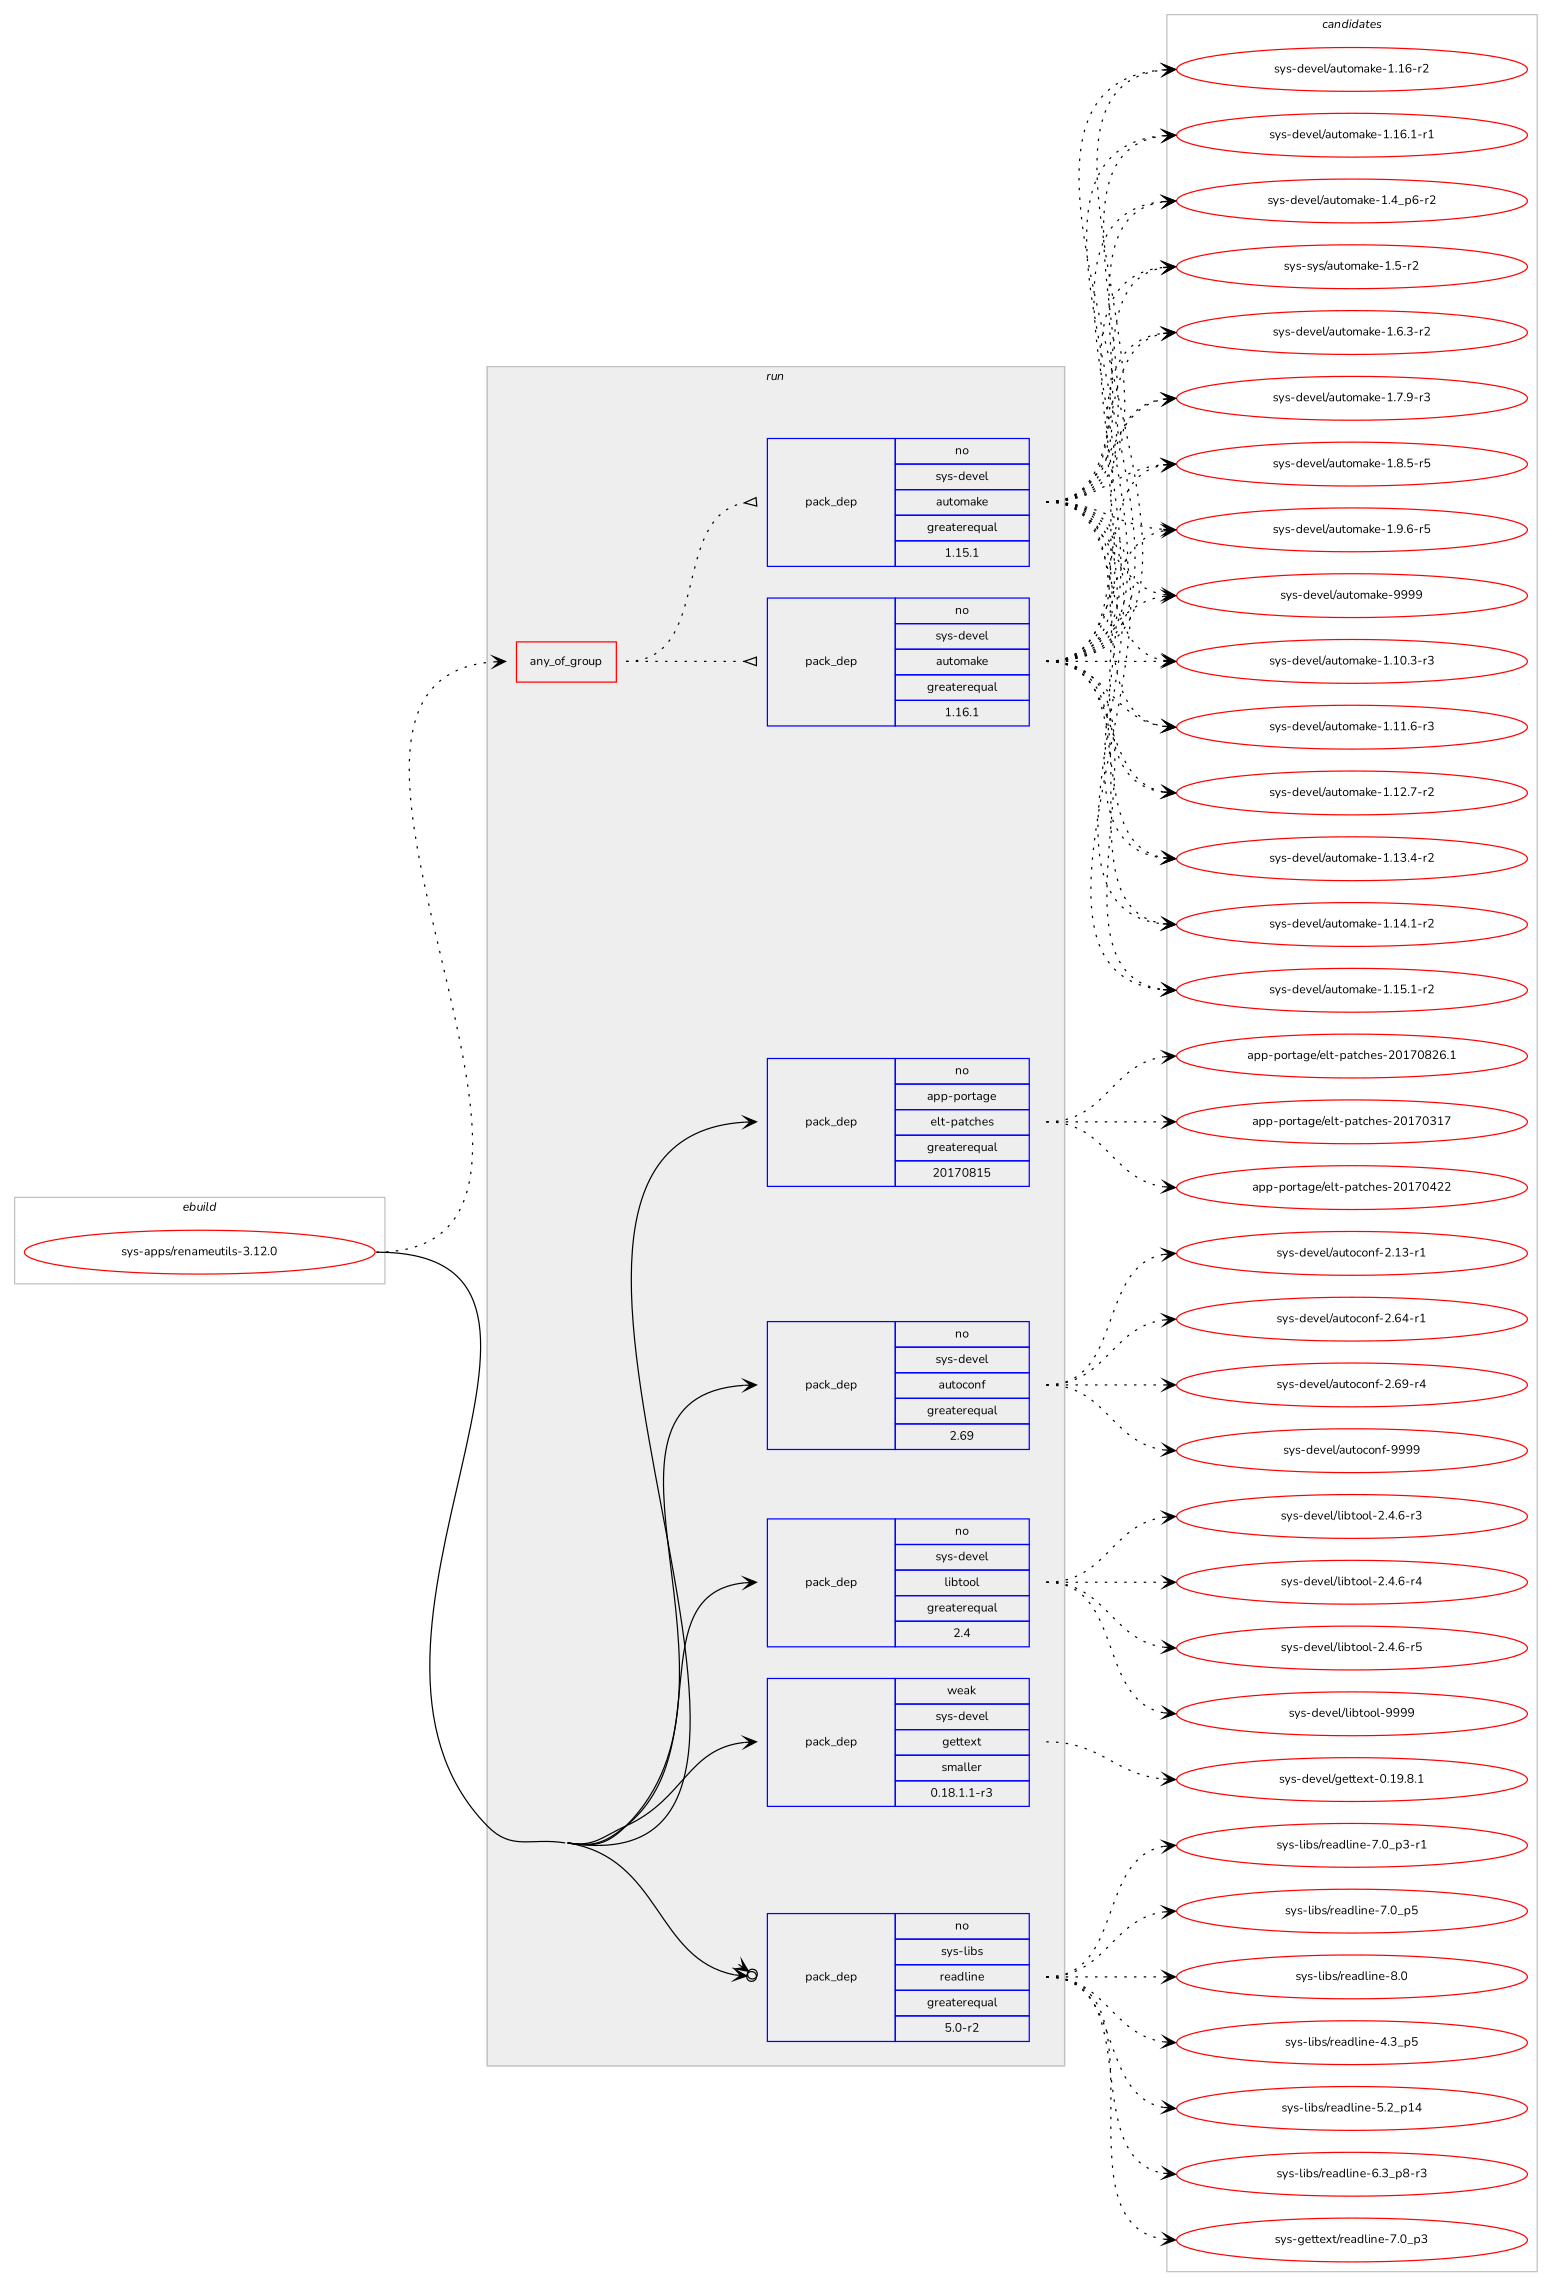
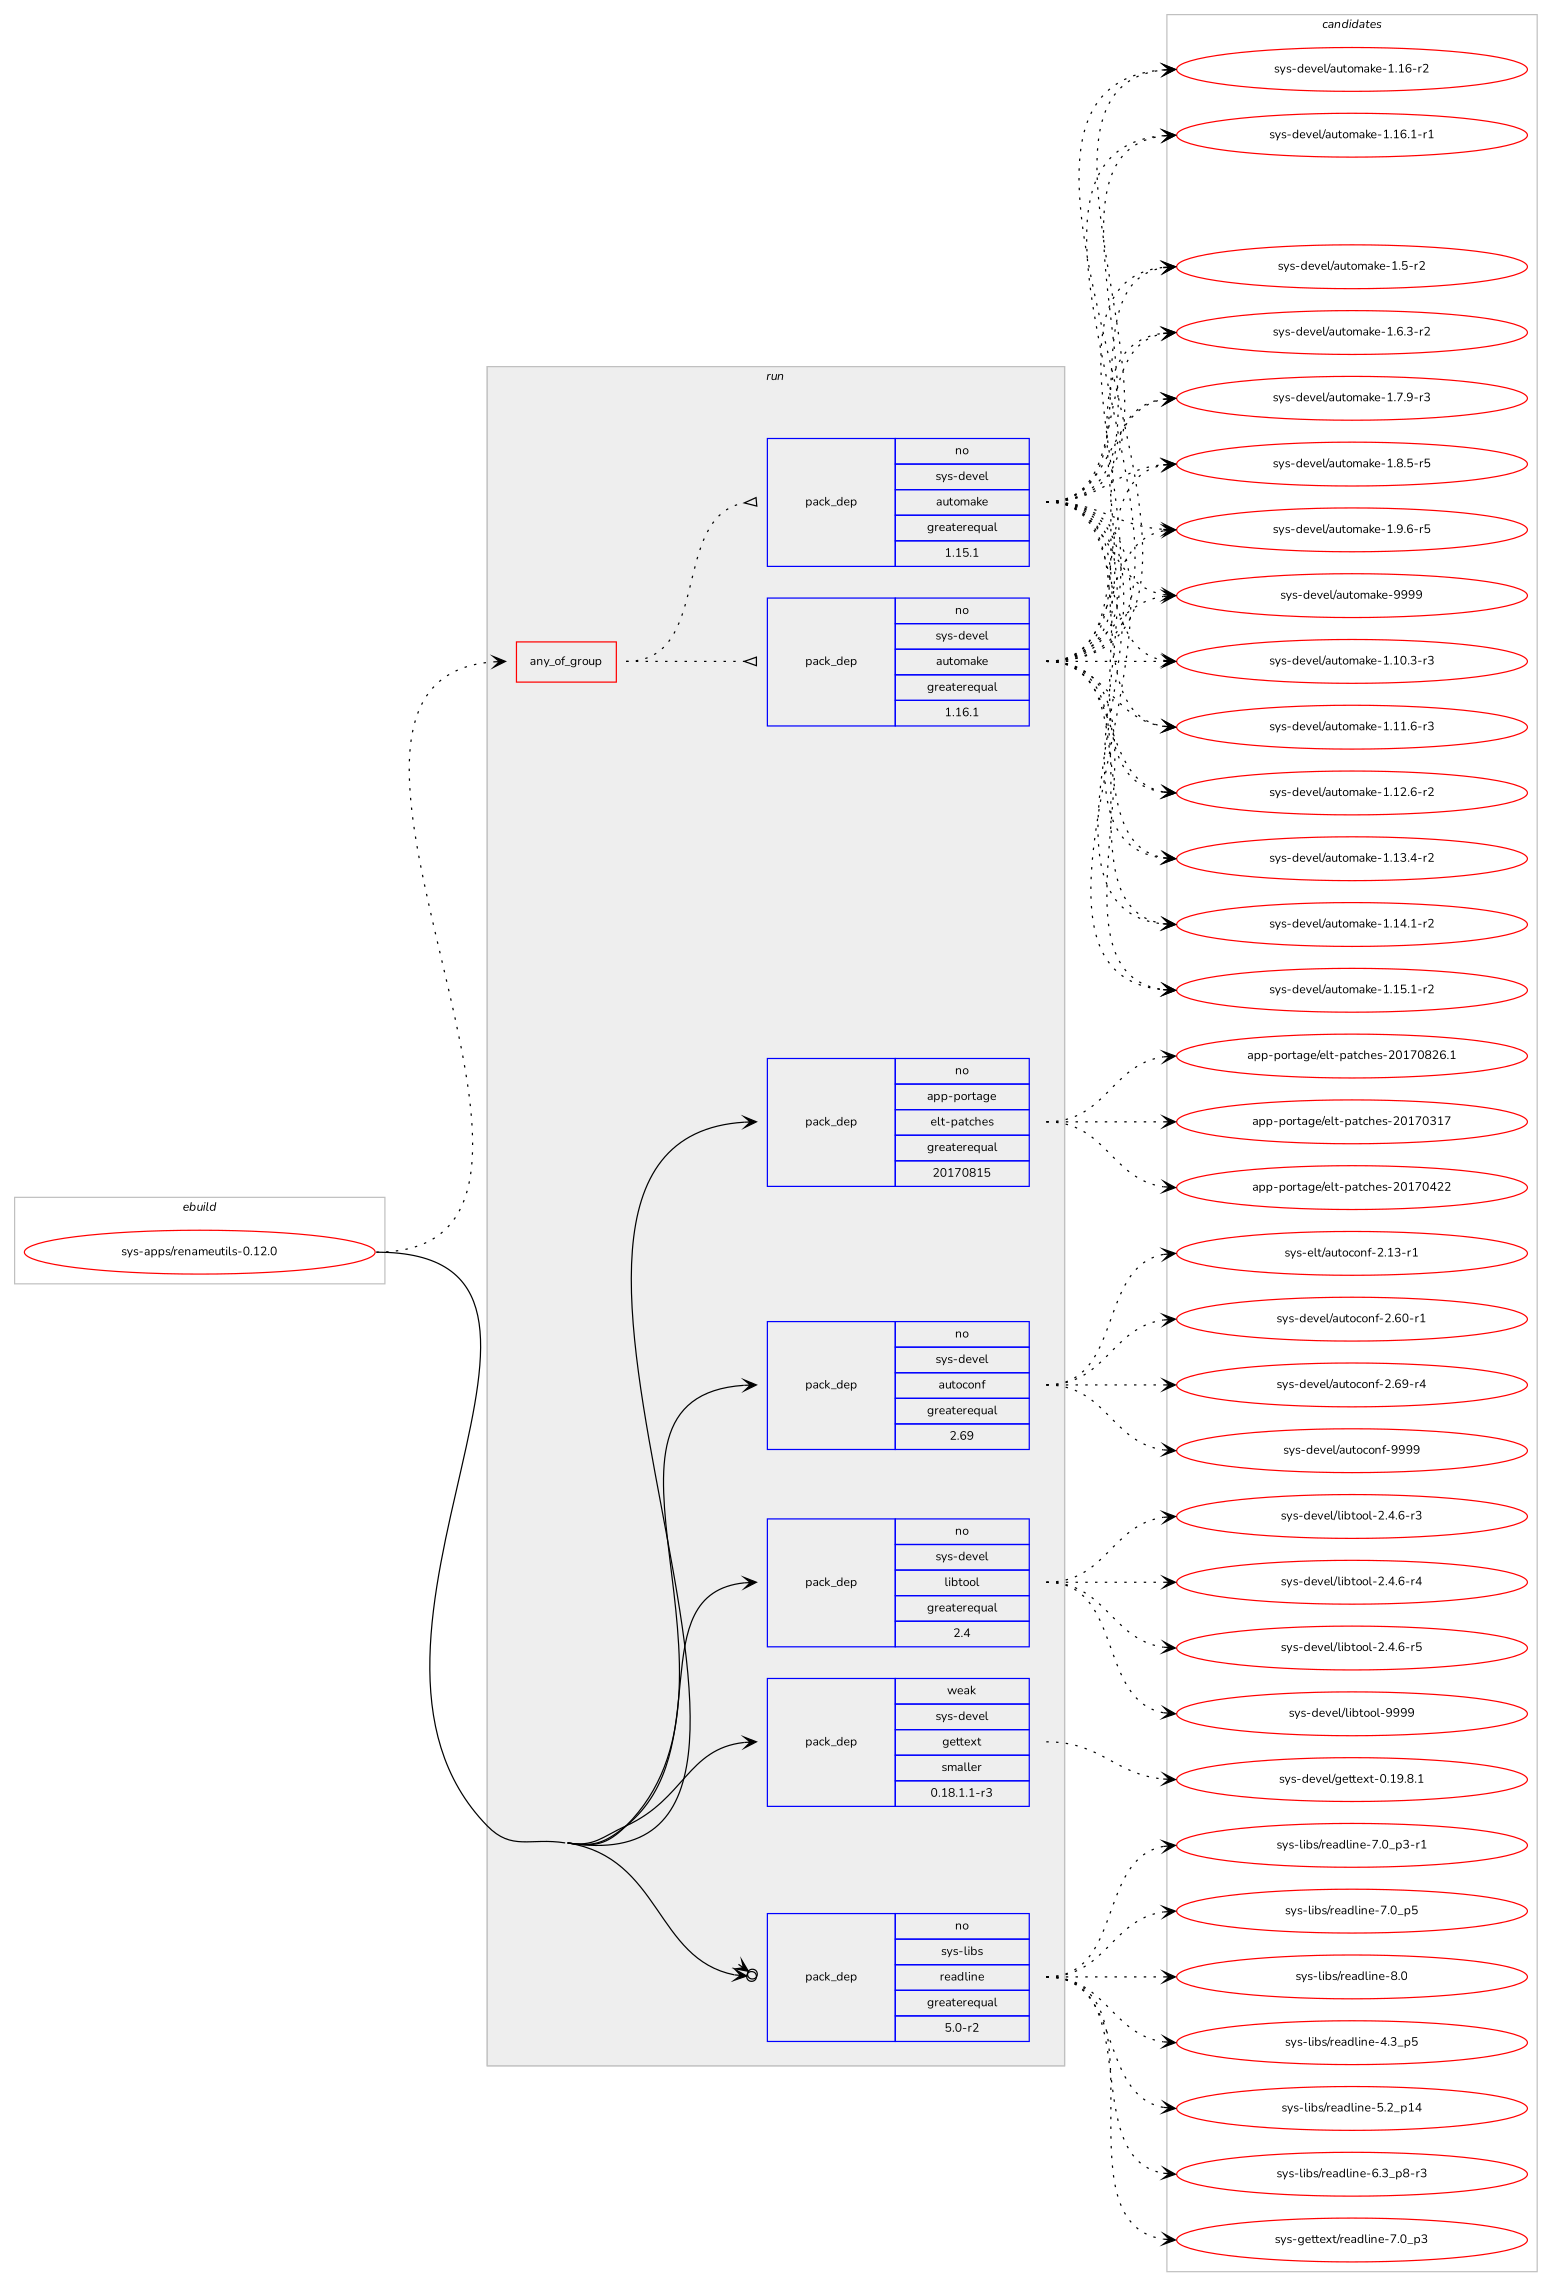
(1352, 201) -> none
(1352, 267) -> (1352, 267)
(1352, 793) -> (1352, 793)
(200, 1252) -> (200, 1252)
(1352, 1253) -> (1352, 1253)
(1352, 1319) -> (1352, 1319)
